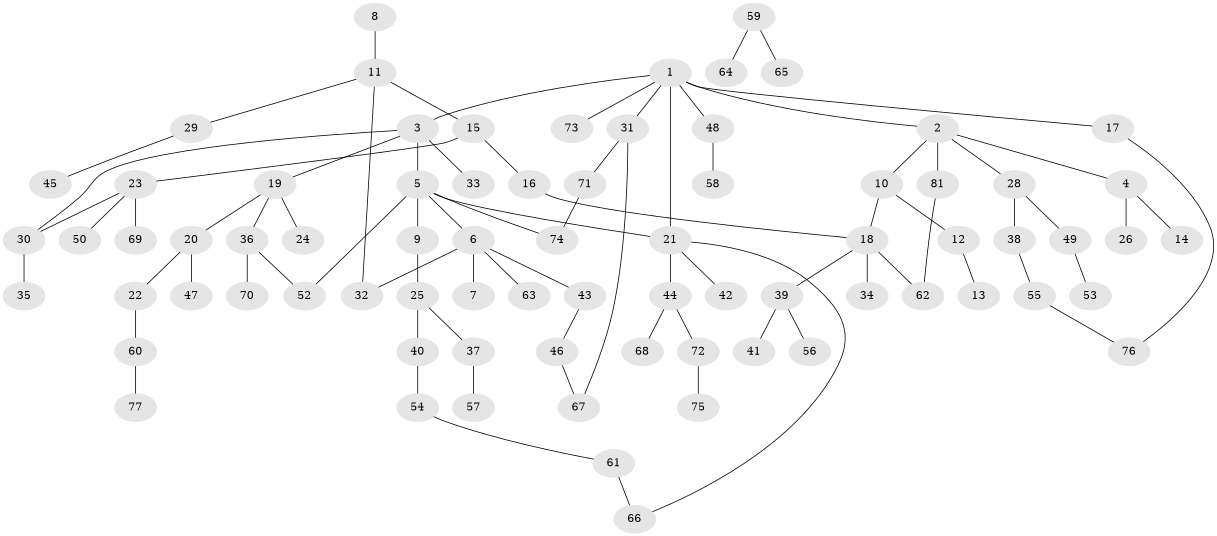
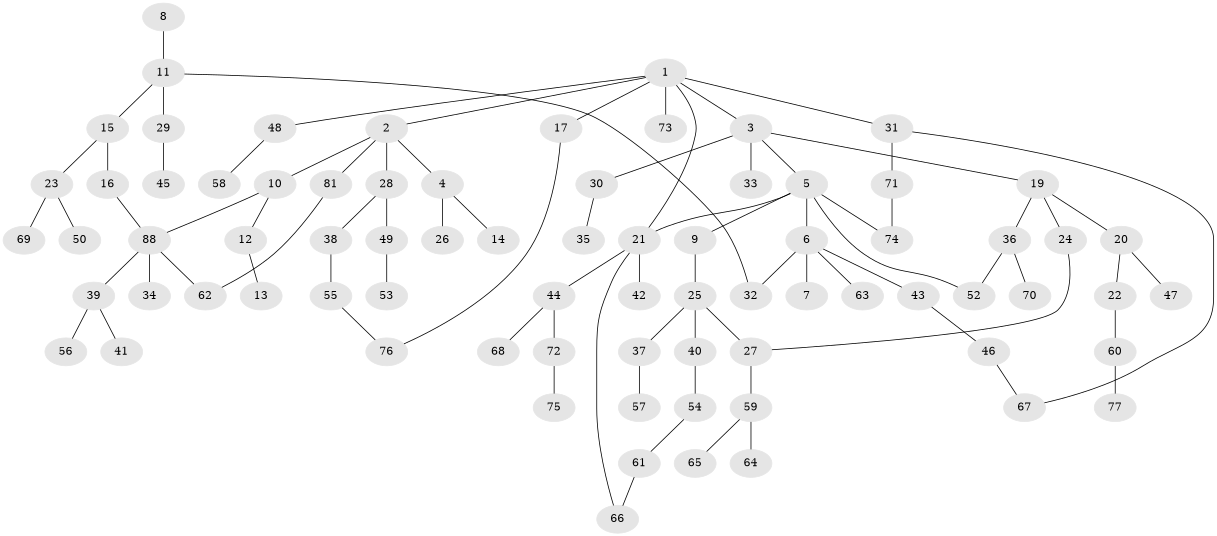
(80, 212) -> none
(867, 240) -> (150, 240)
none -> (751, 352)
